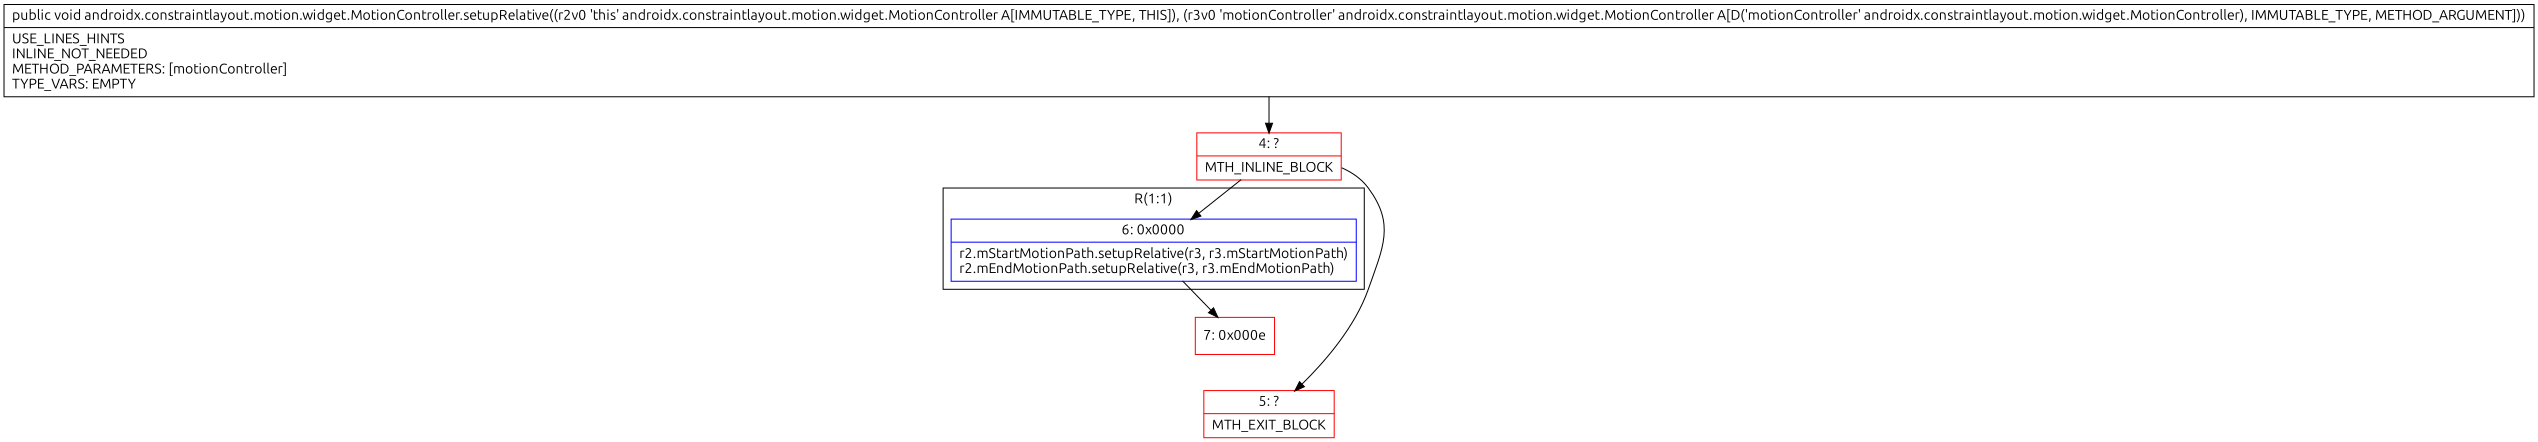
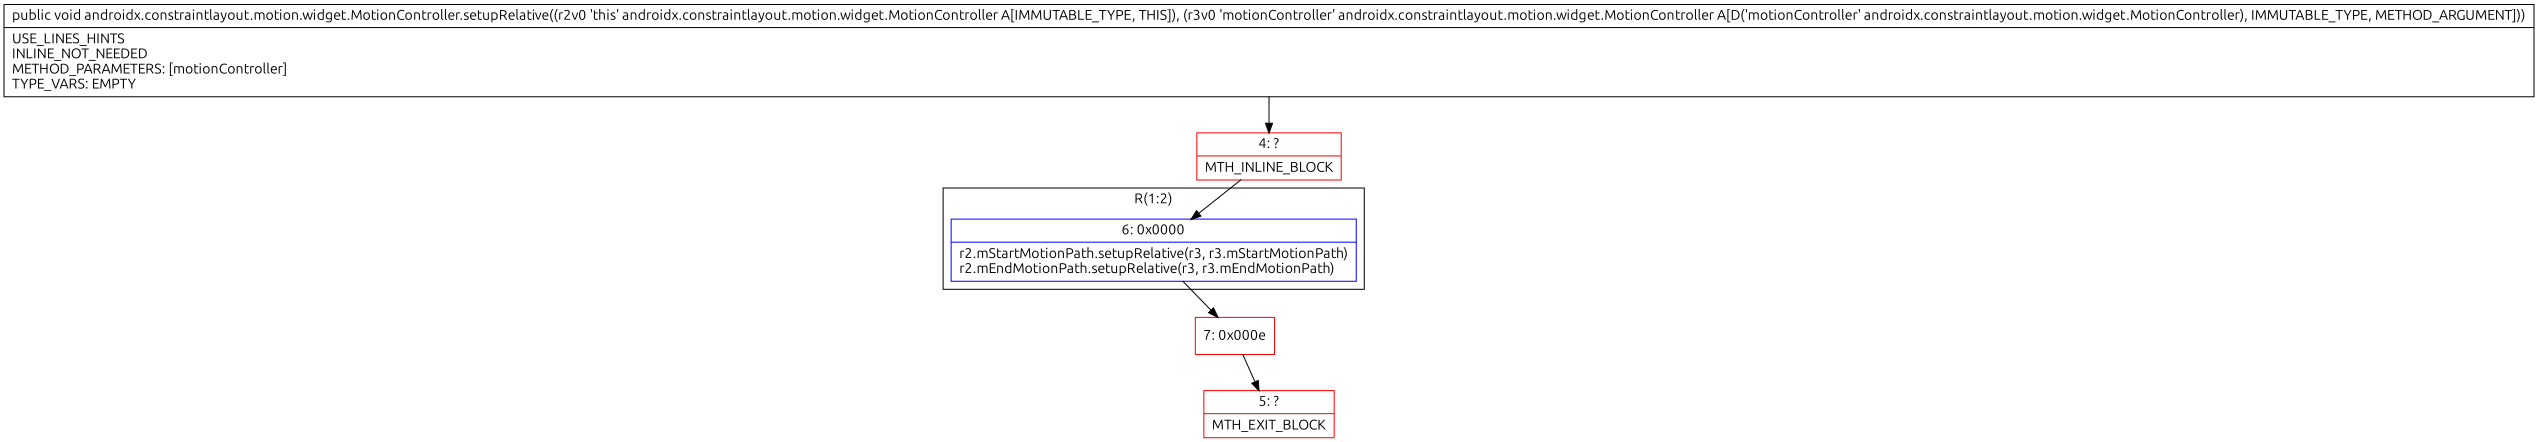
(1154, 200) -> (1154, 200)
(1372, 278) -> (1249, 368)
